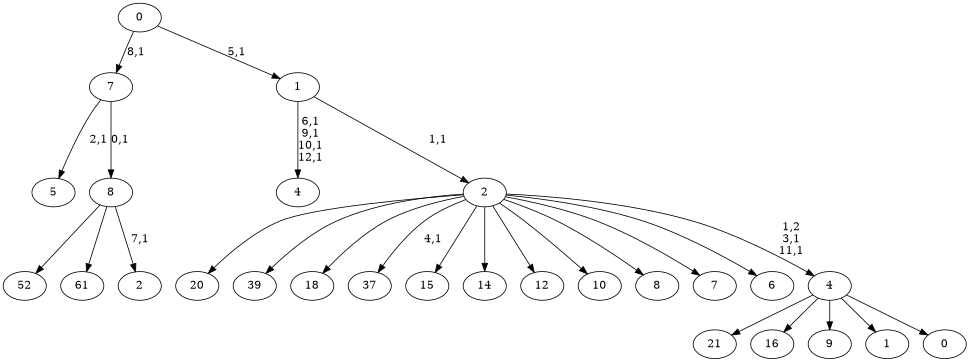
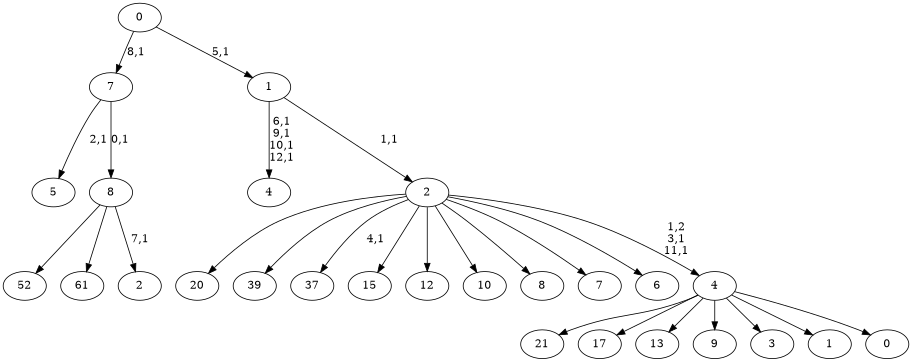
(312, 286) -> none
(485, 286) -> none
none -> (657, 344)
(772, 344) -> (600, 344)
none -> (772, 344)
